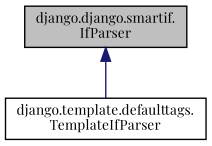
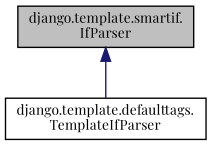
(106, 27) -> (106, 27)
